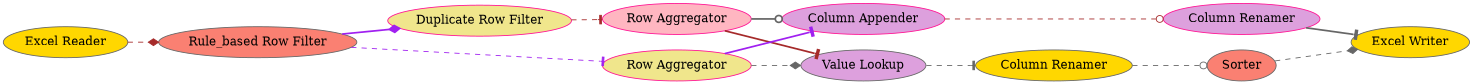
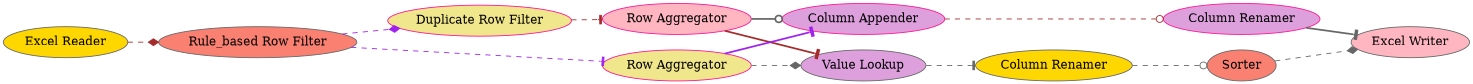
(366, 32) -> (366, 32)
(1410, 42) -> (1410, 42)
